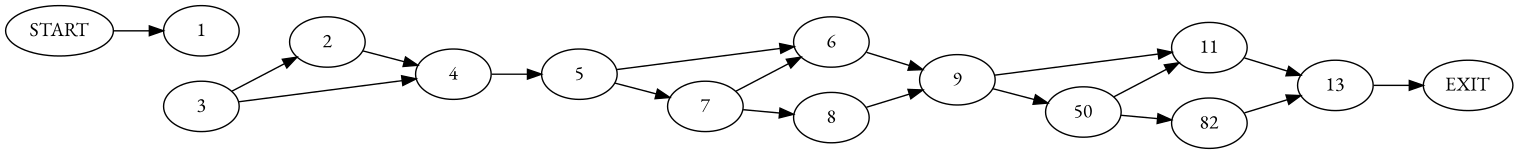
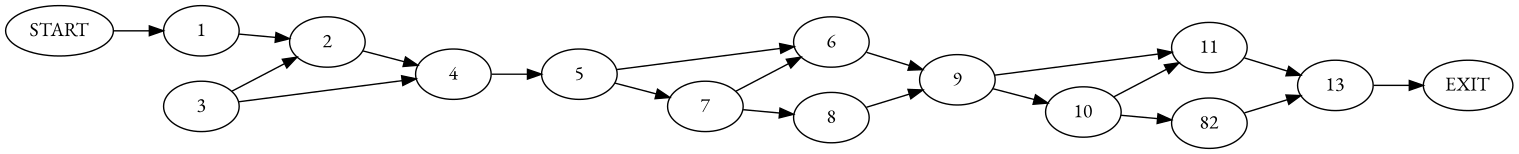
none -> (257, 36)
(1083, 112) -> (1083, 112)
